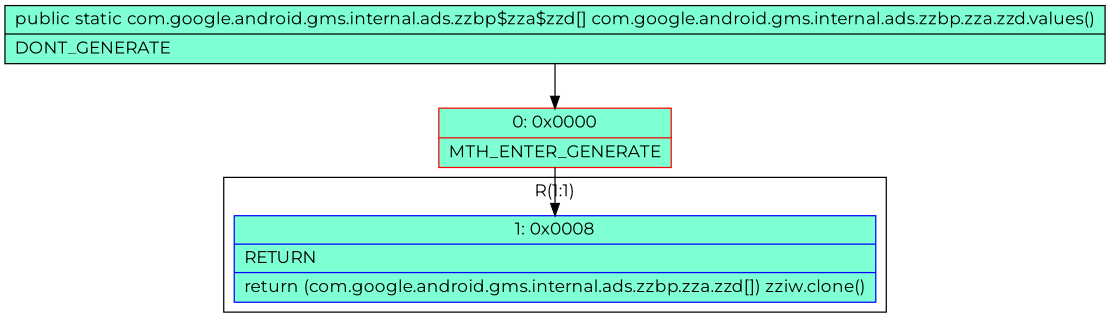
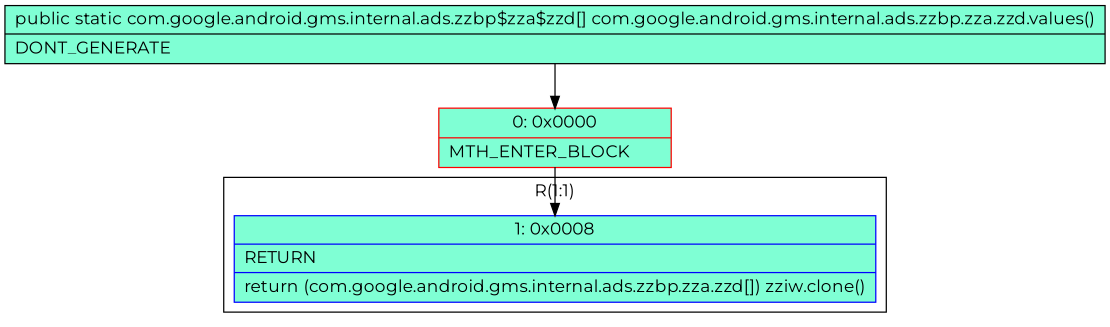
(555, 152) -> (540, 152)
